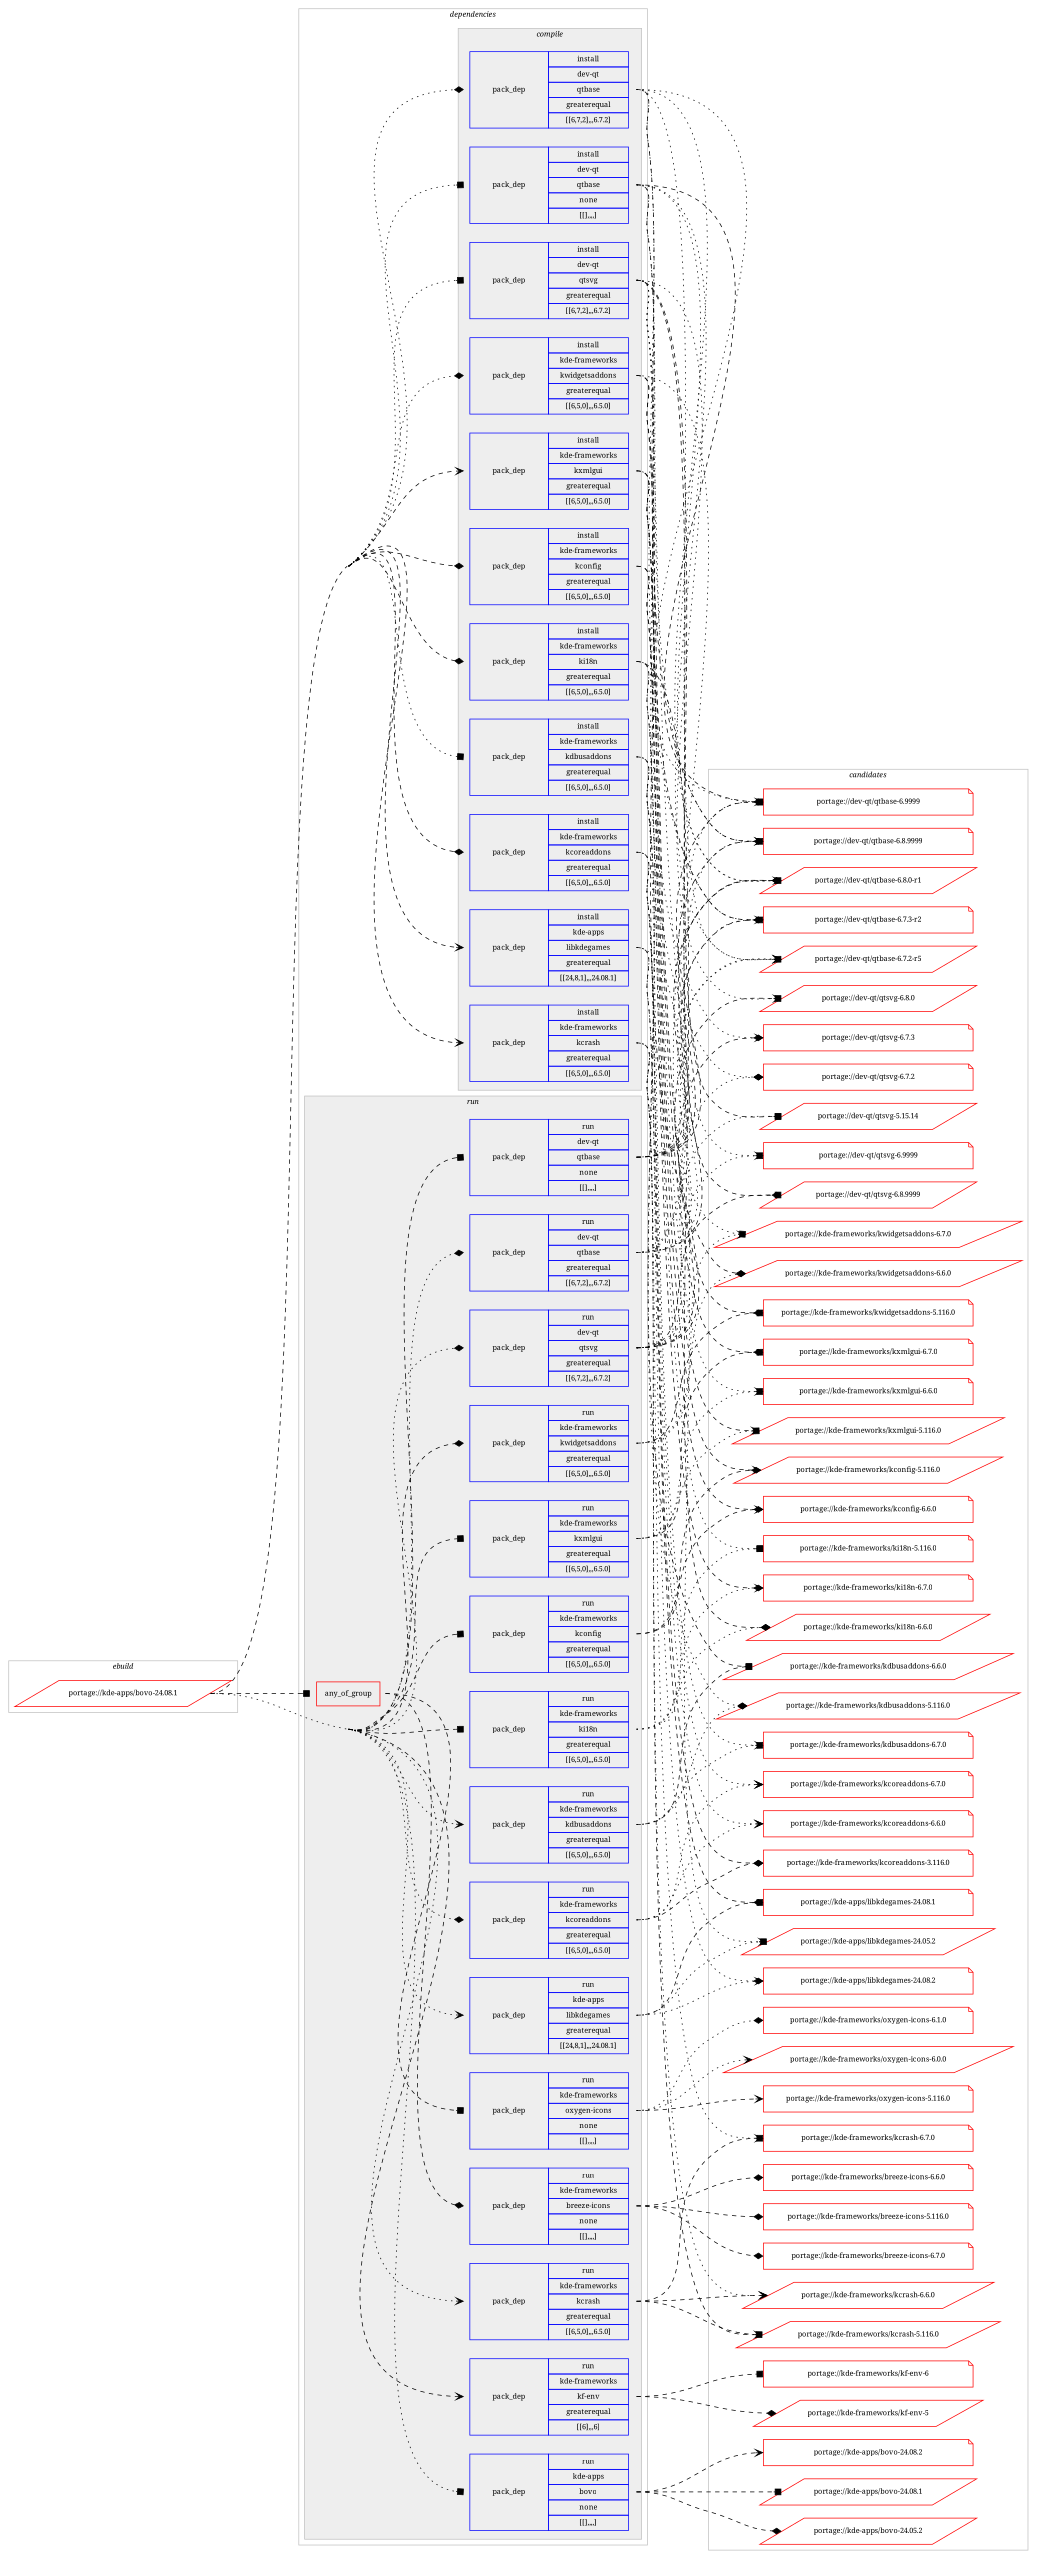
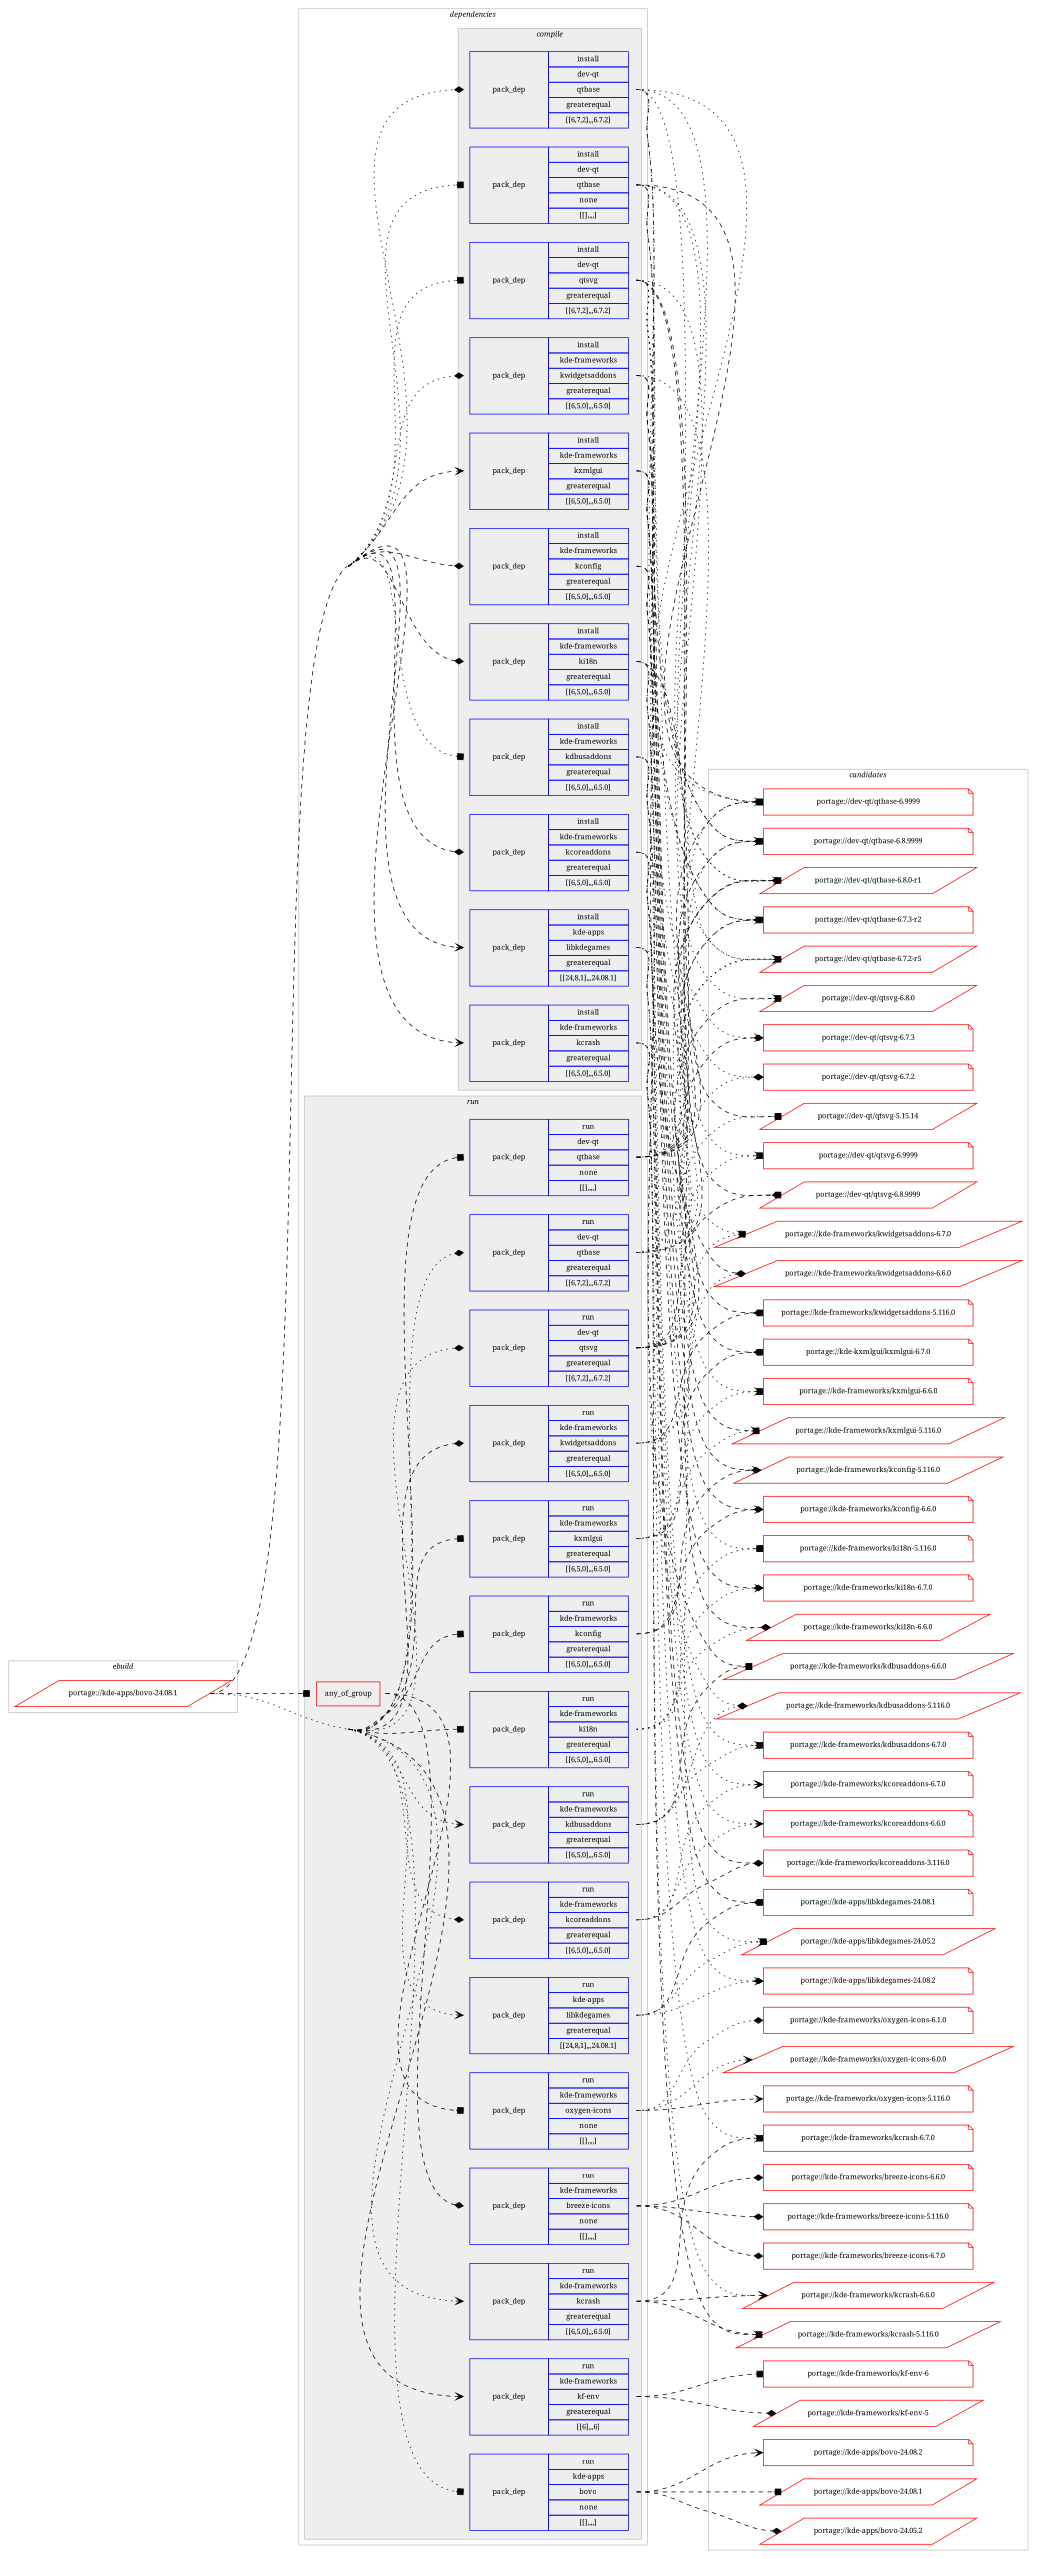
(868, 1352) -> (868, 1352)
